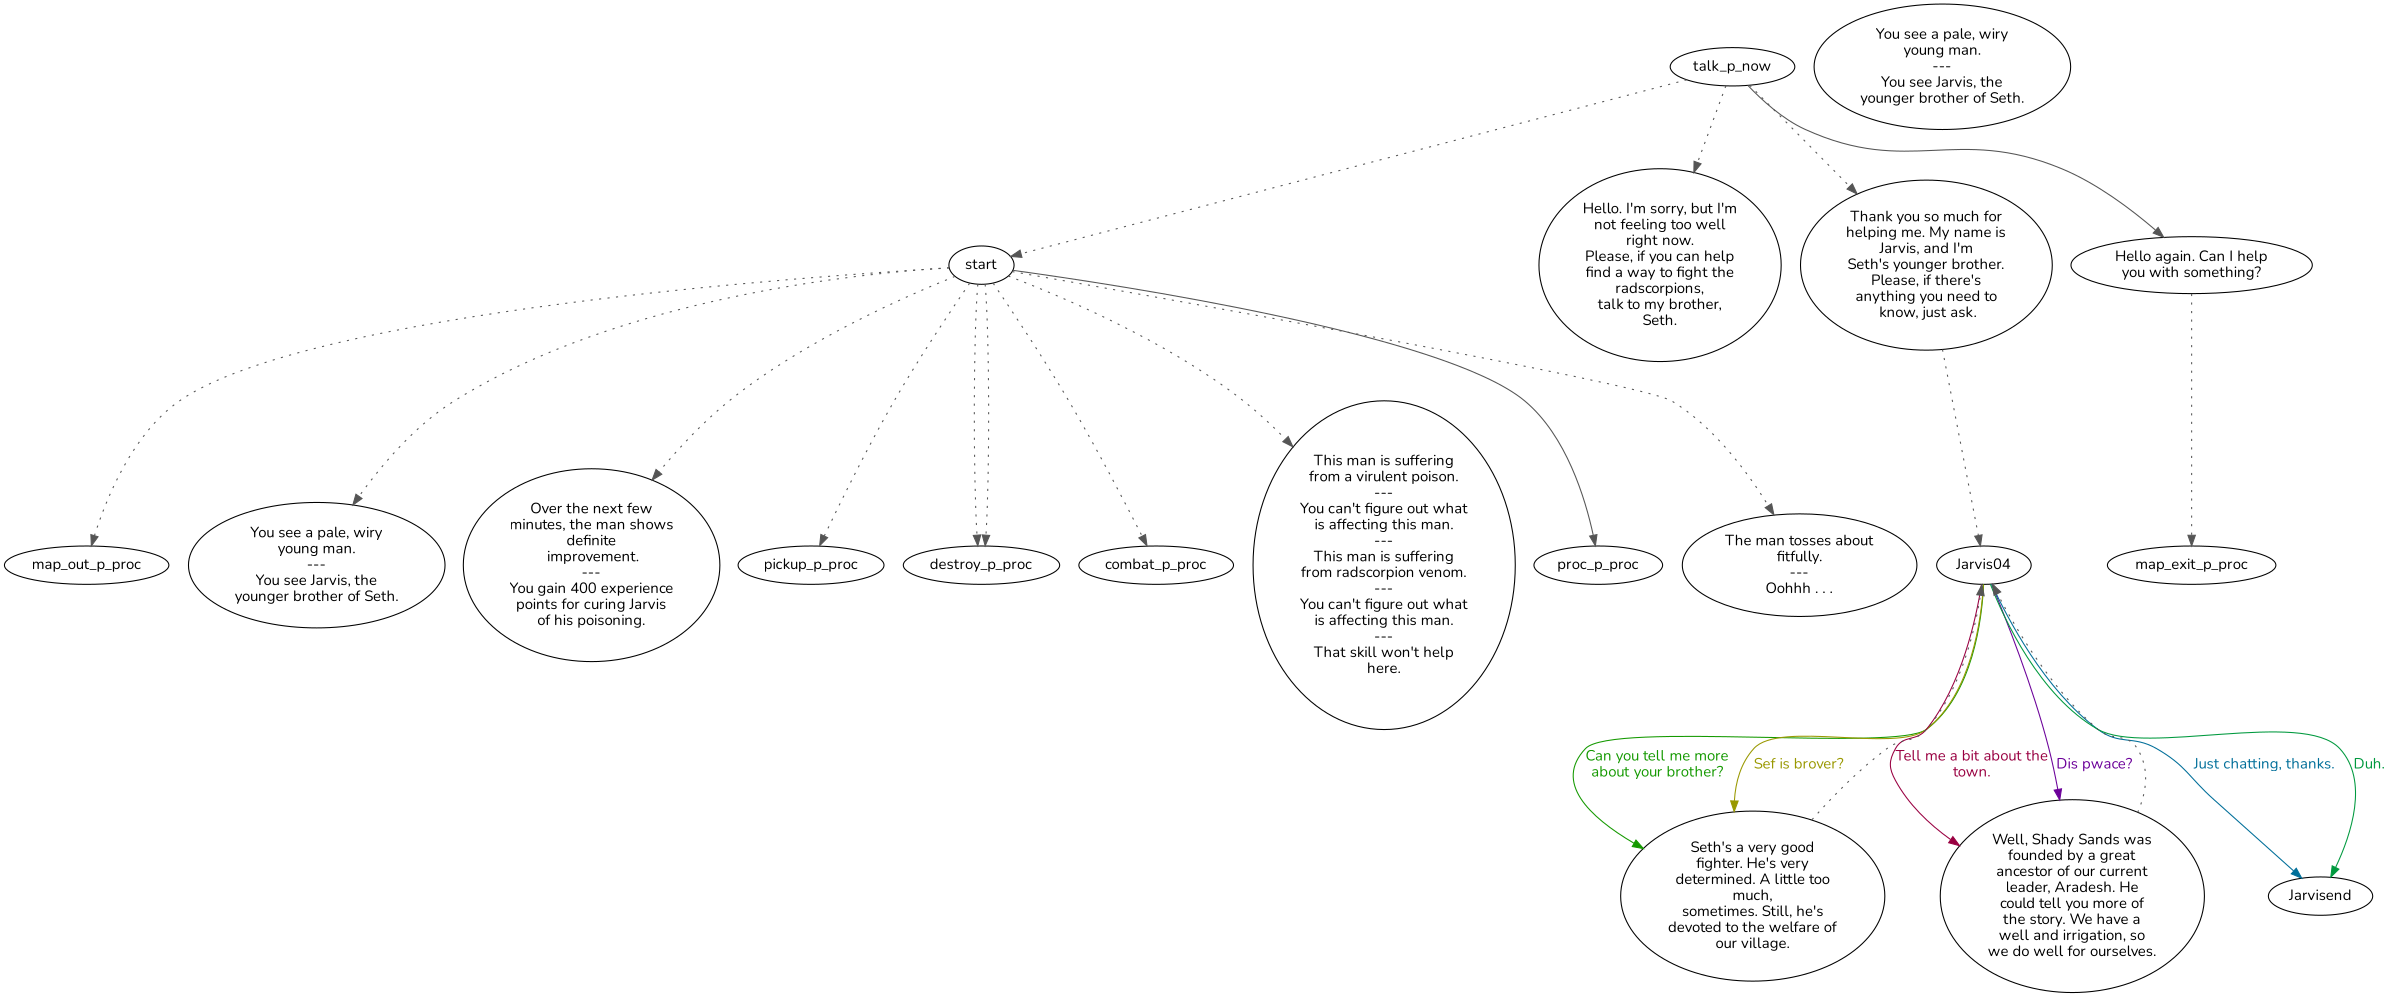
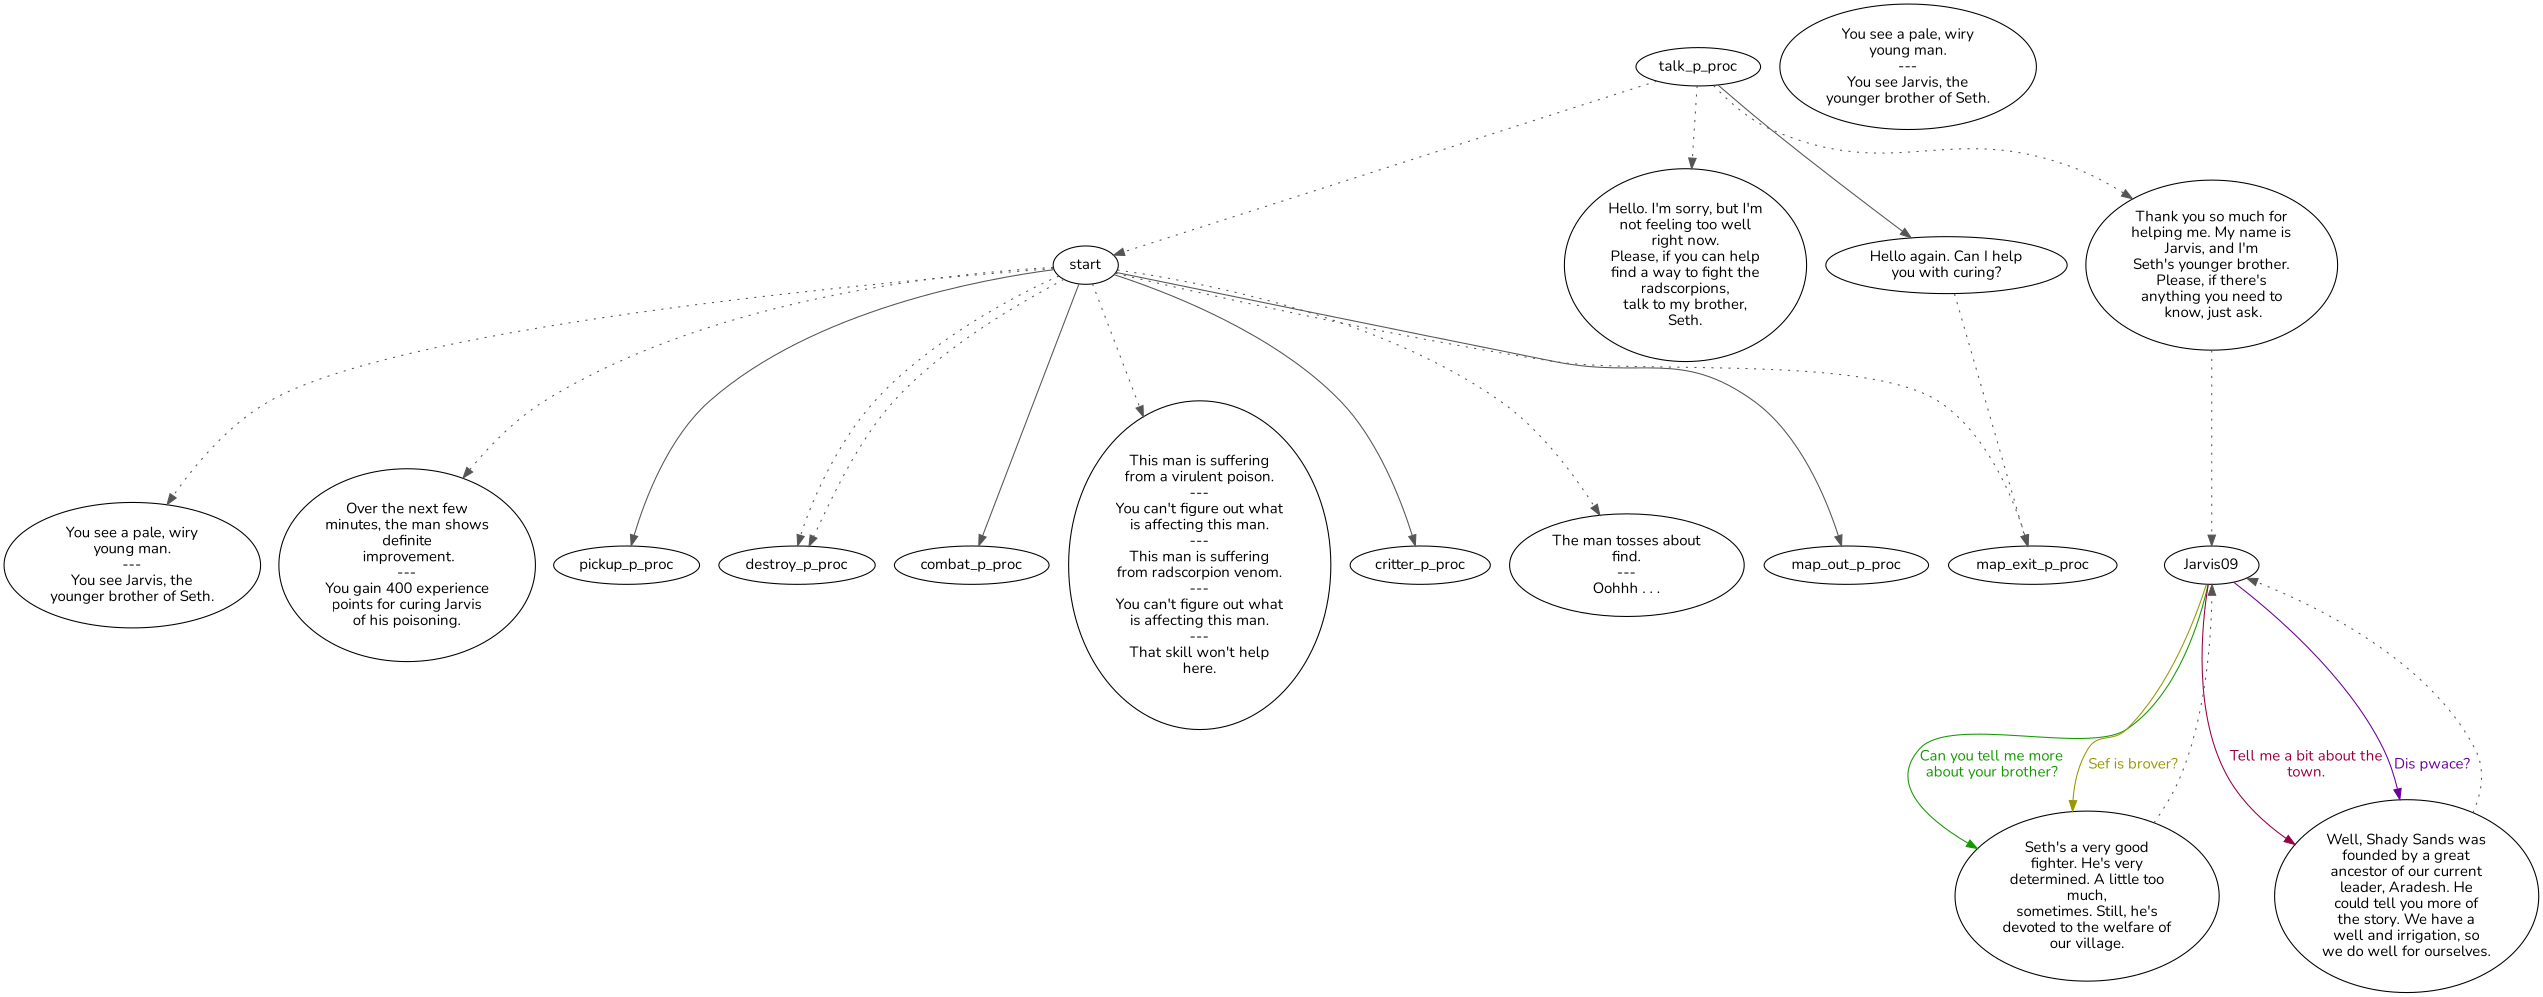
(1732, 67) -> (1698, 67)
(2192, 265) -> (1946, 265)
(478, 316) -> (1717, 380)
none -> (1706, 368)
(891, 406) -> (801, 342)
(1072, 407) -> (1031, 410)
(1598, 565) -> (1420, 565)
(1800, 565) -> (1627, 565)
(1984, 565) -> (2212, 565)
(2320, 896) -> none
